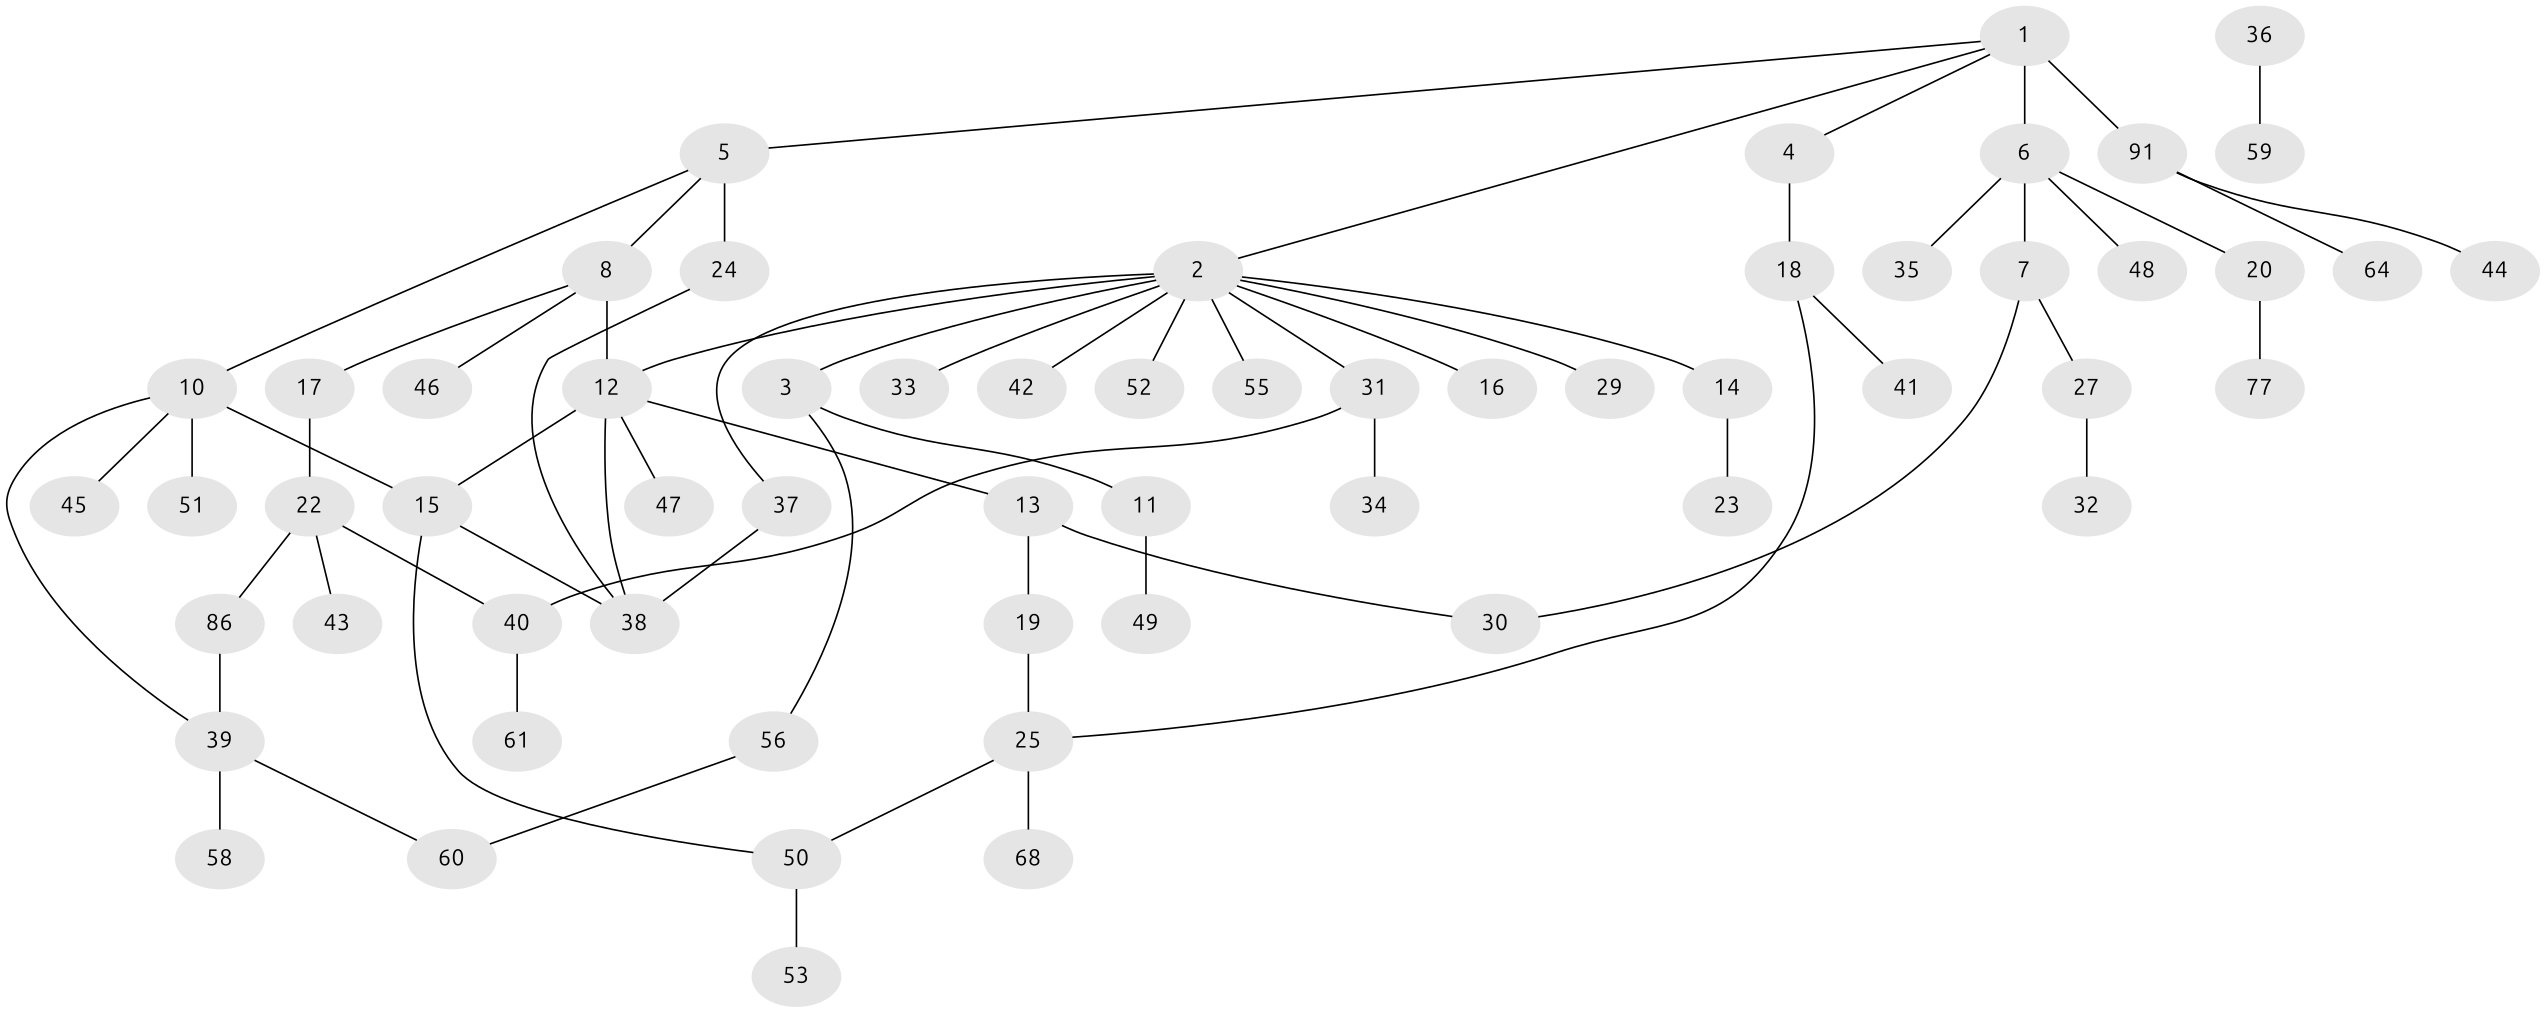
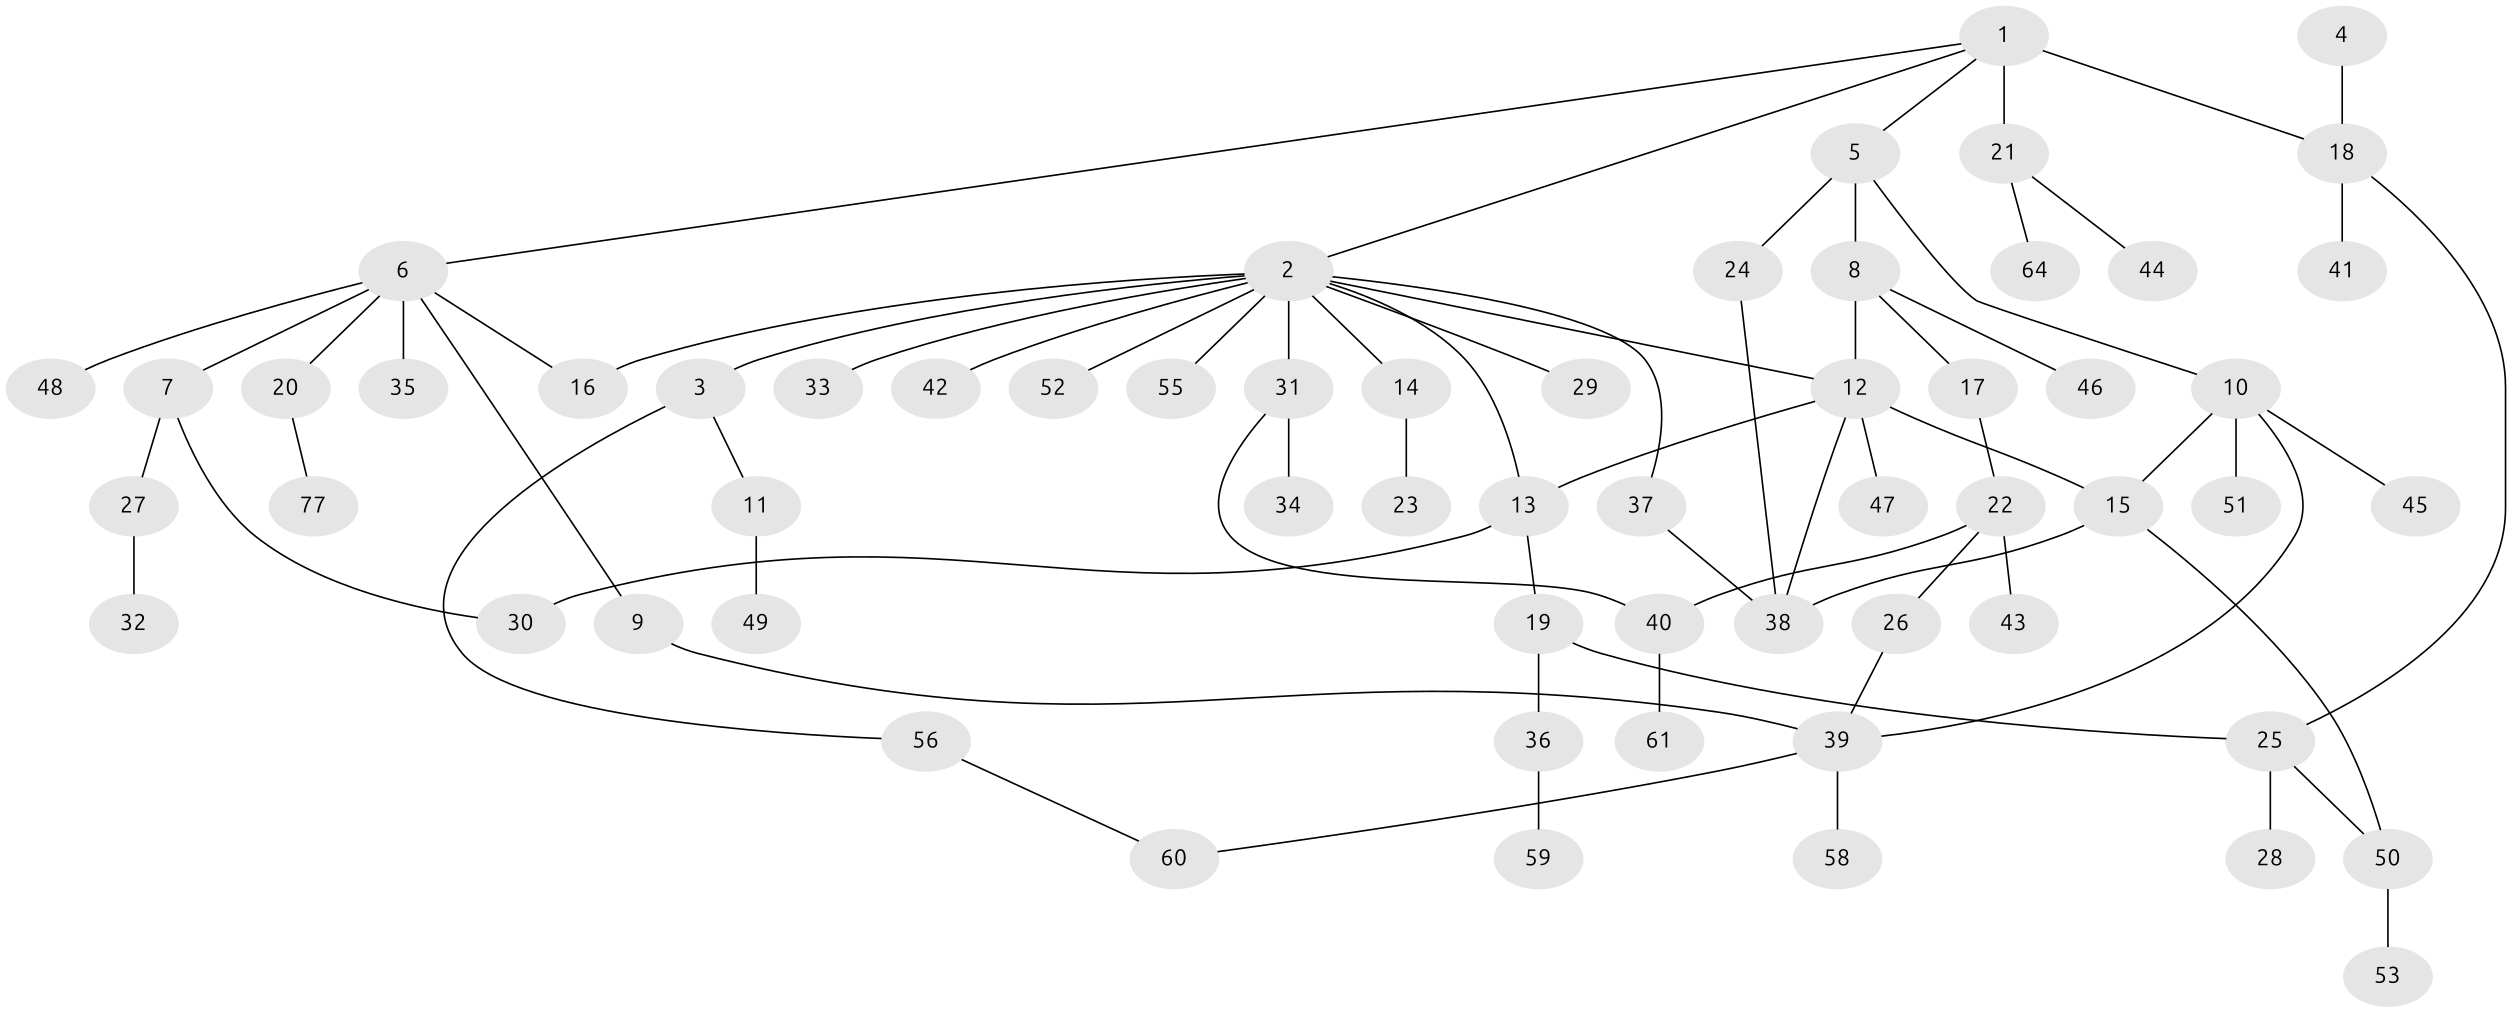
(1907, 95) -> (2173, 95)
(2142, 154) -> (2004, 154)
none -> (493, 330)
none -> (1456, 350)
(220, 624) -> (1896, 624)
none -> (639, 624)
none -> (1539, 683)
(1028, 859) -> (2270, 859)
